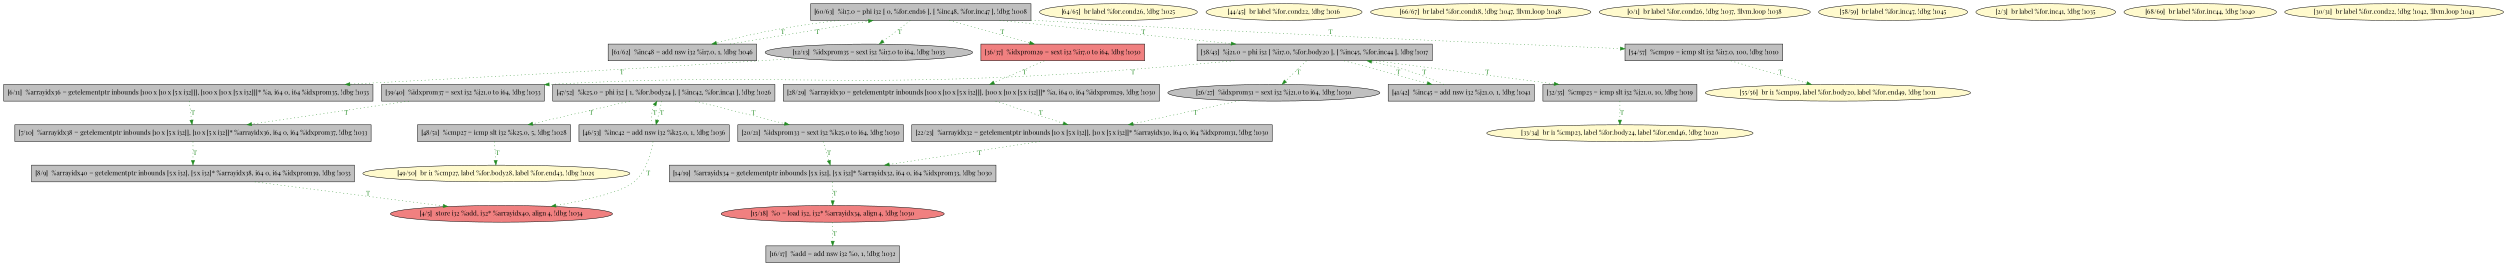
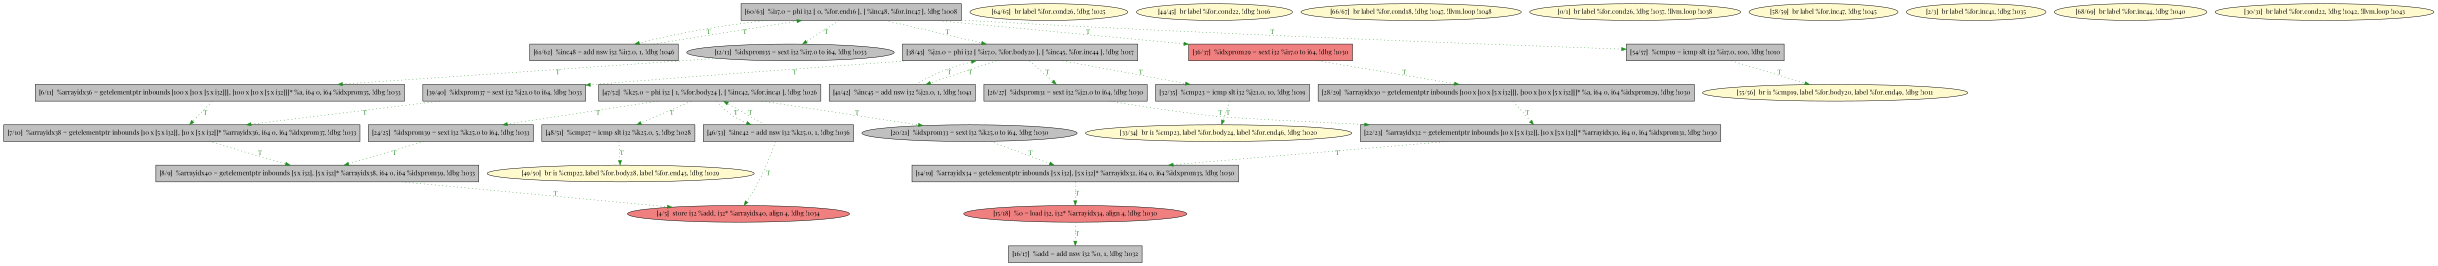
(1274, 93) -> (1066, 93)
none -> (451, 133)
(821, 133) -> (970, 133)
